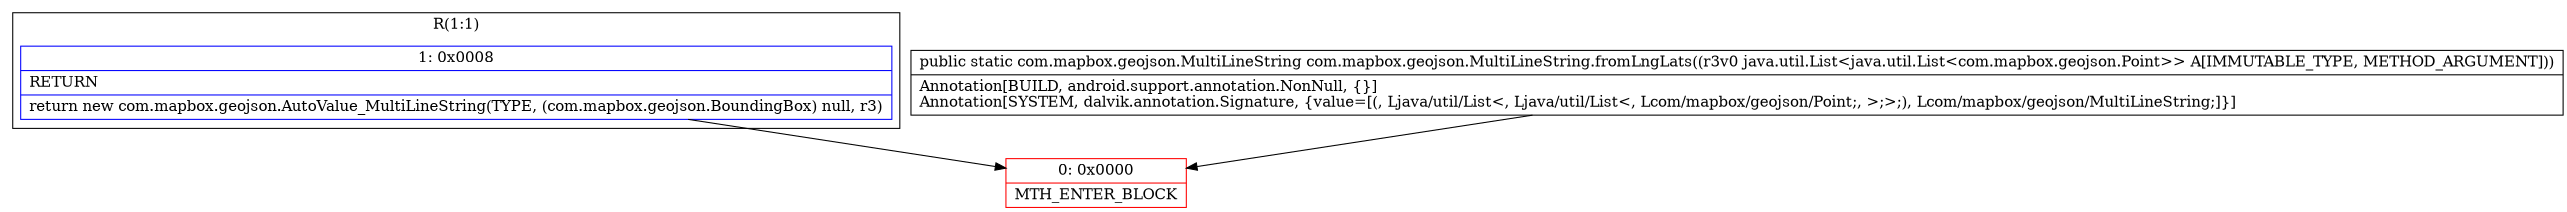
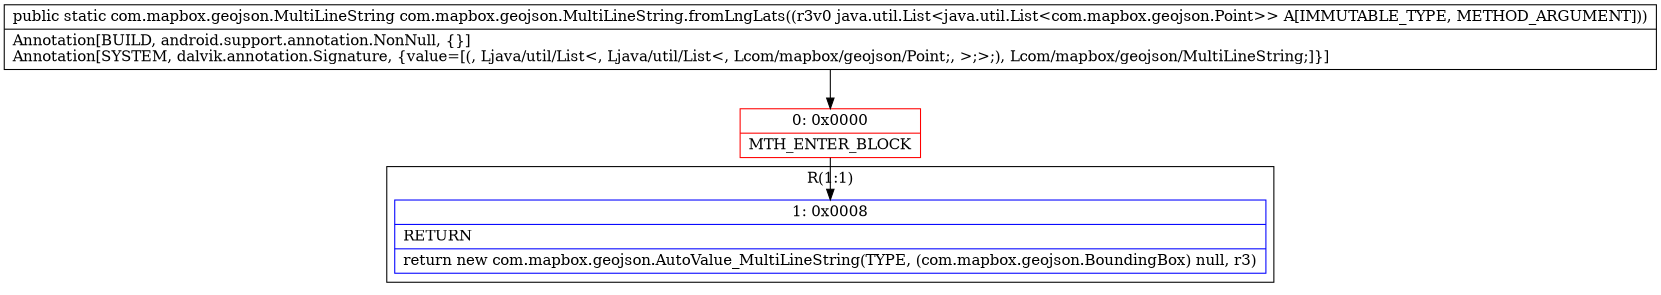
(842, 143) -> (830, 173)
